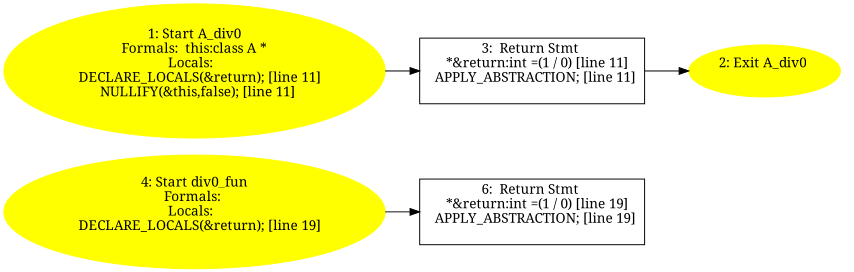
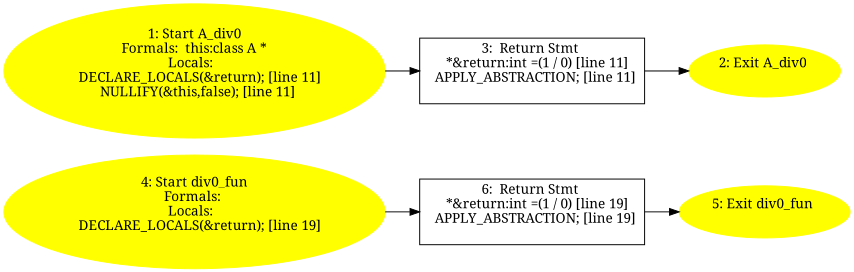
none -> (765, 212)
